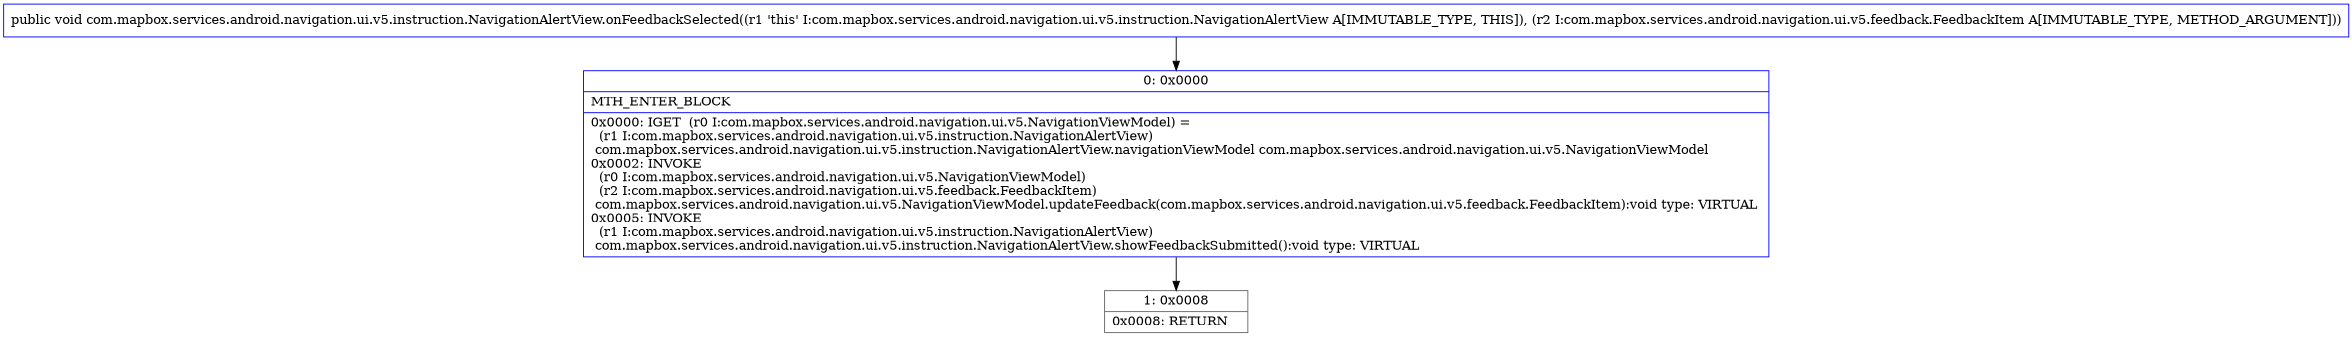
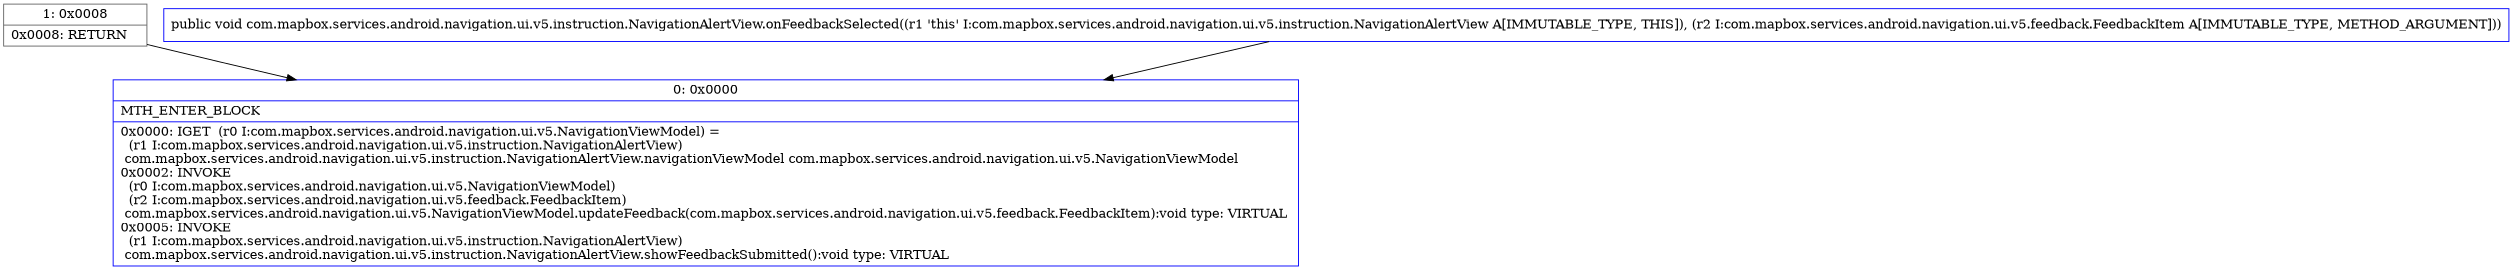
(1176, 269) -> (217, 61)
